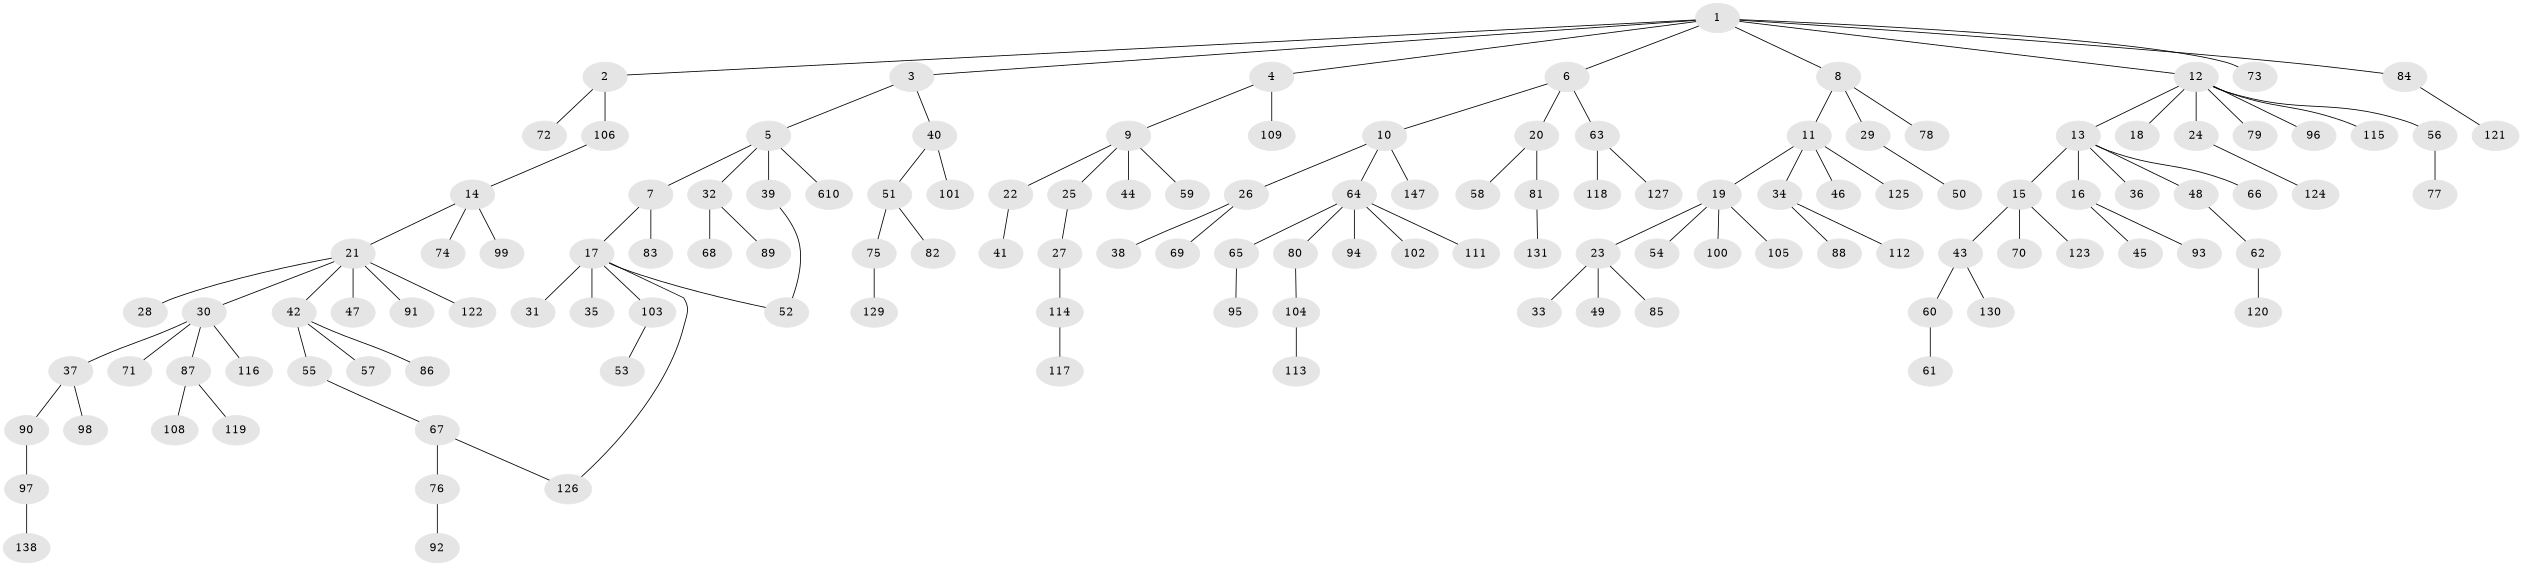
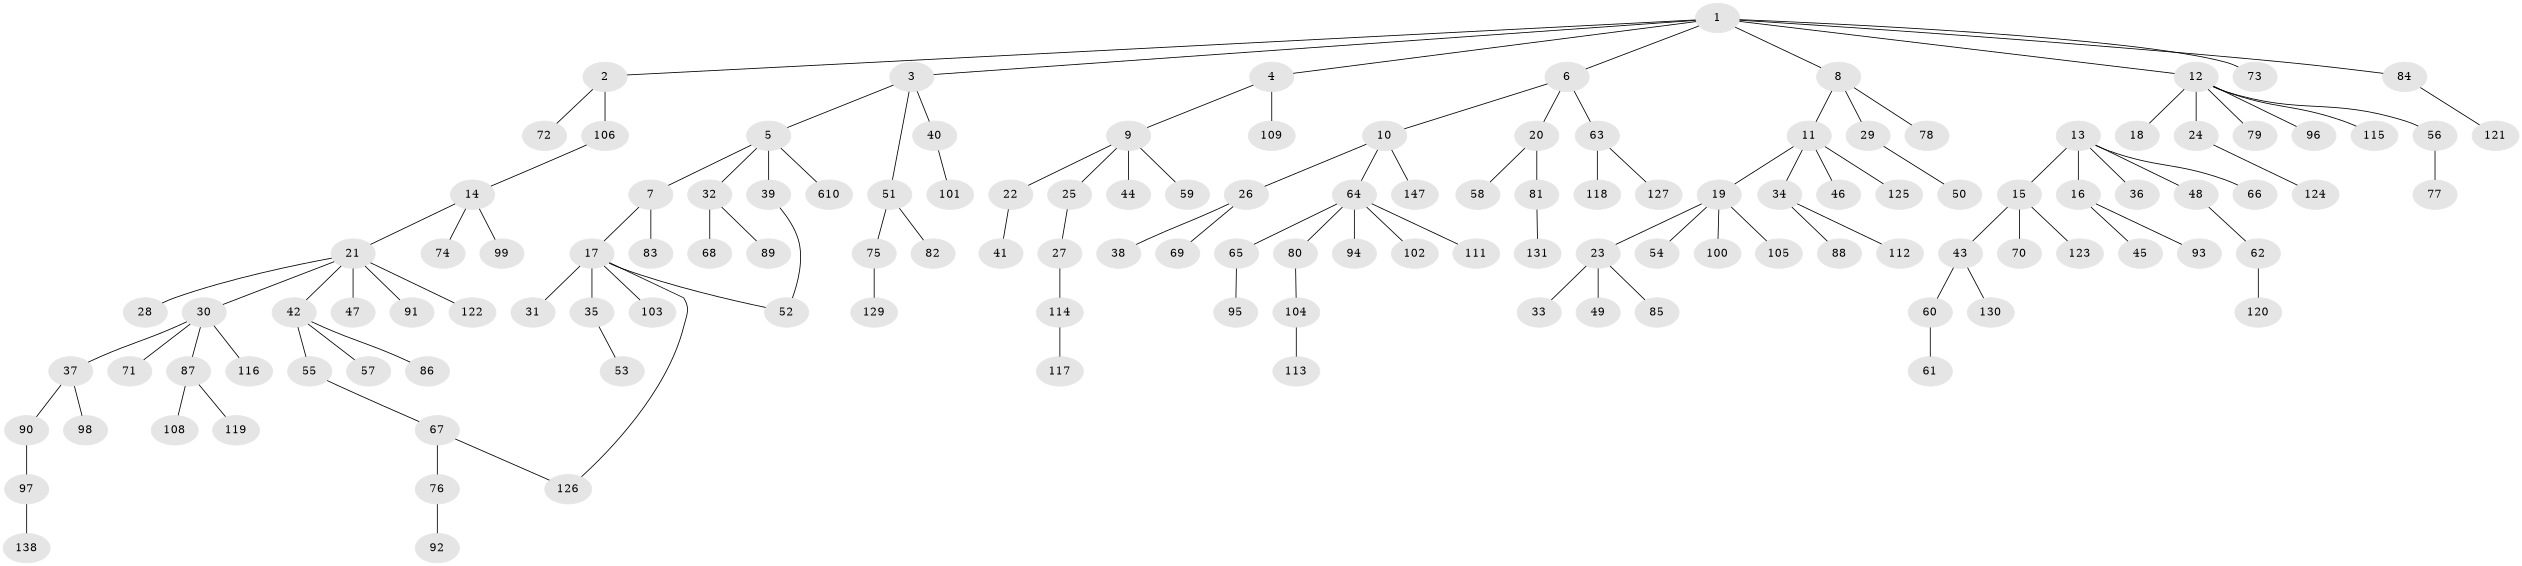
(2137, 106) -> none
(912, 165) -> (901, 136)
(637, 342) -> (607, 342)
